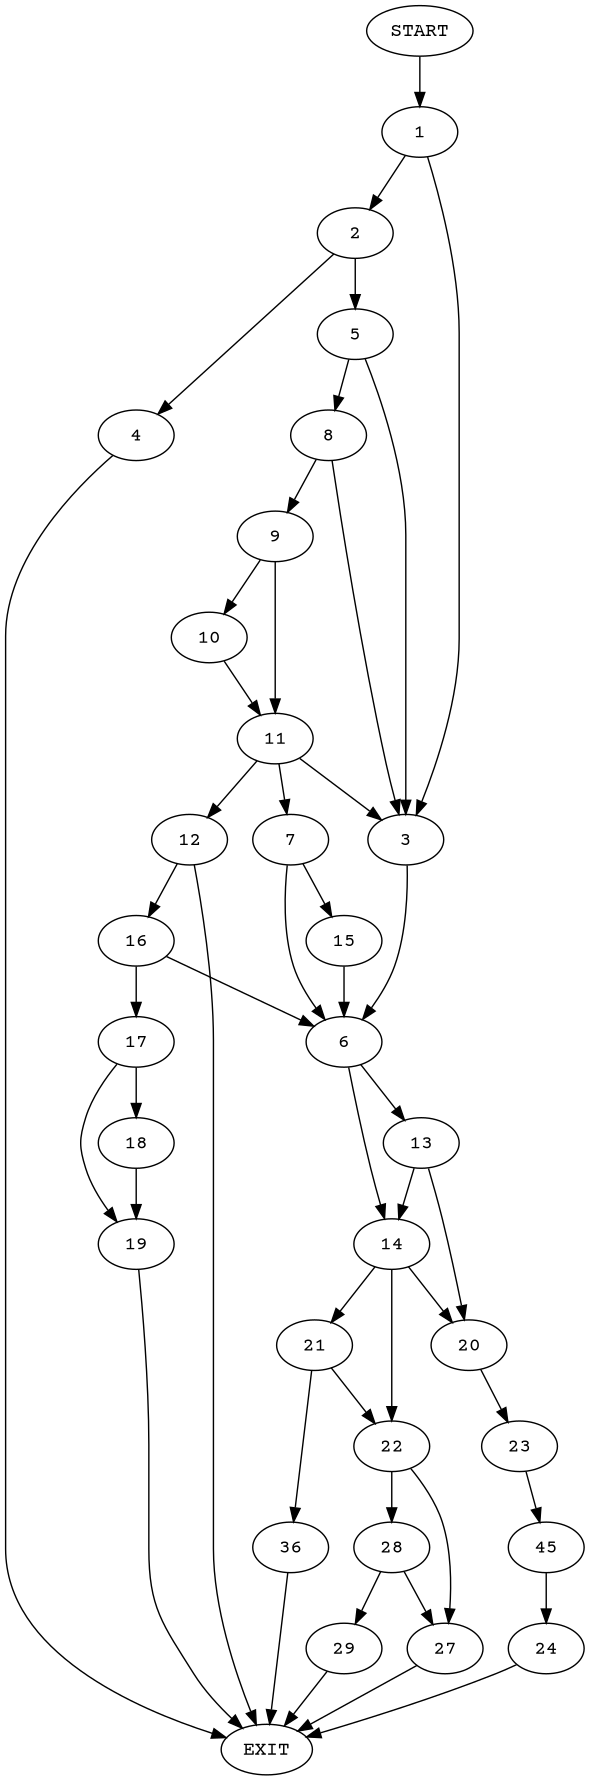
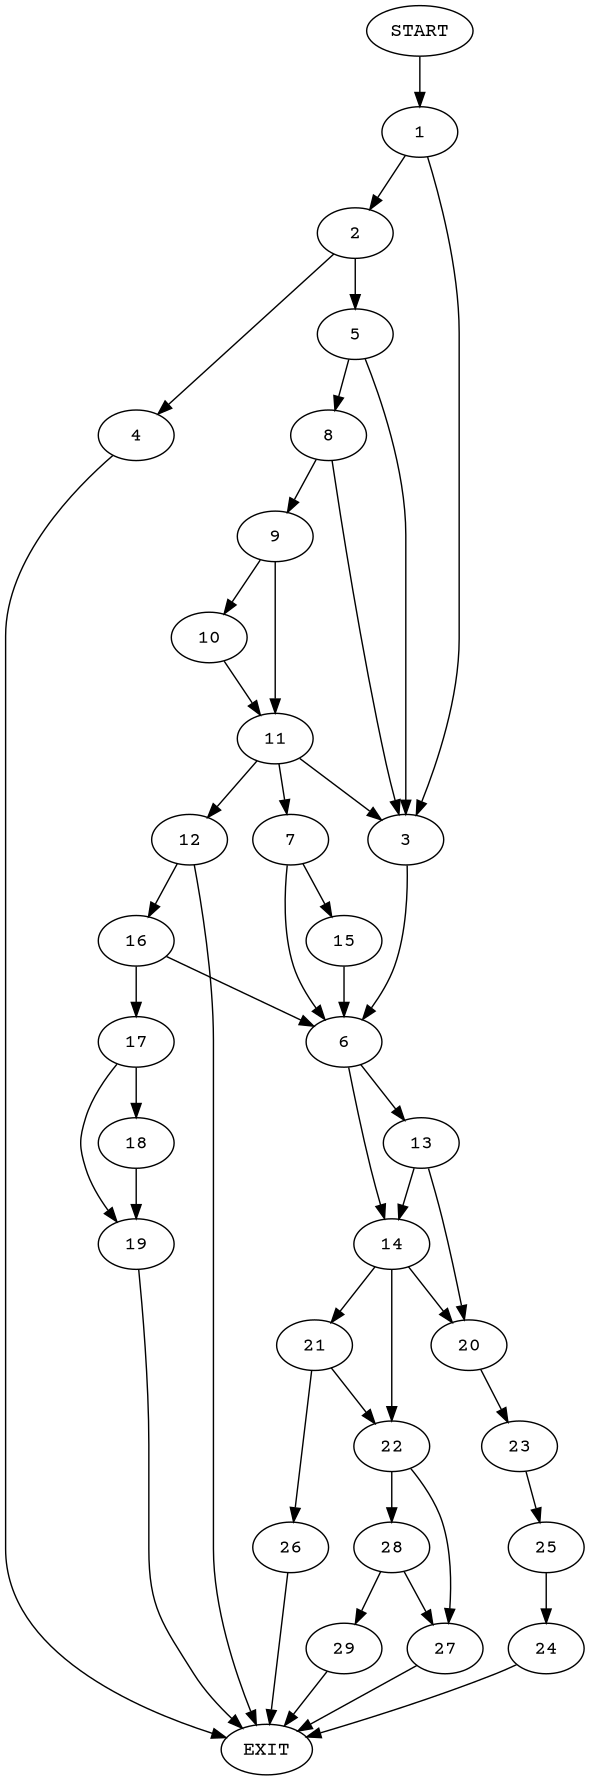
(291, 1547) -> (291, 1547)
(546, 1547) -> (546, 1547)
